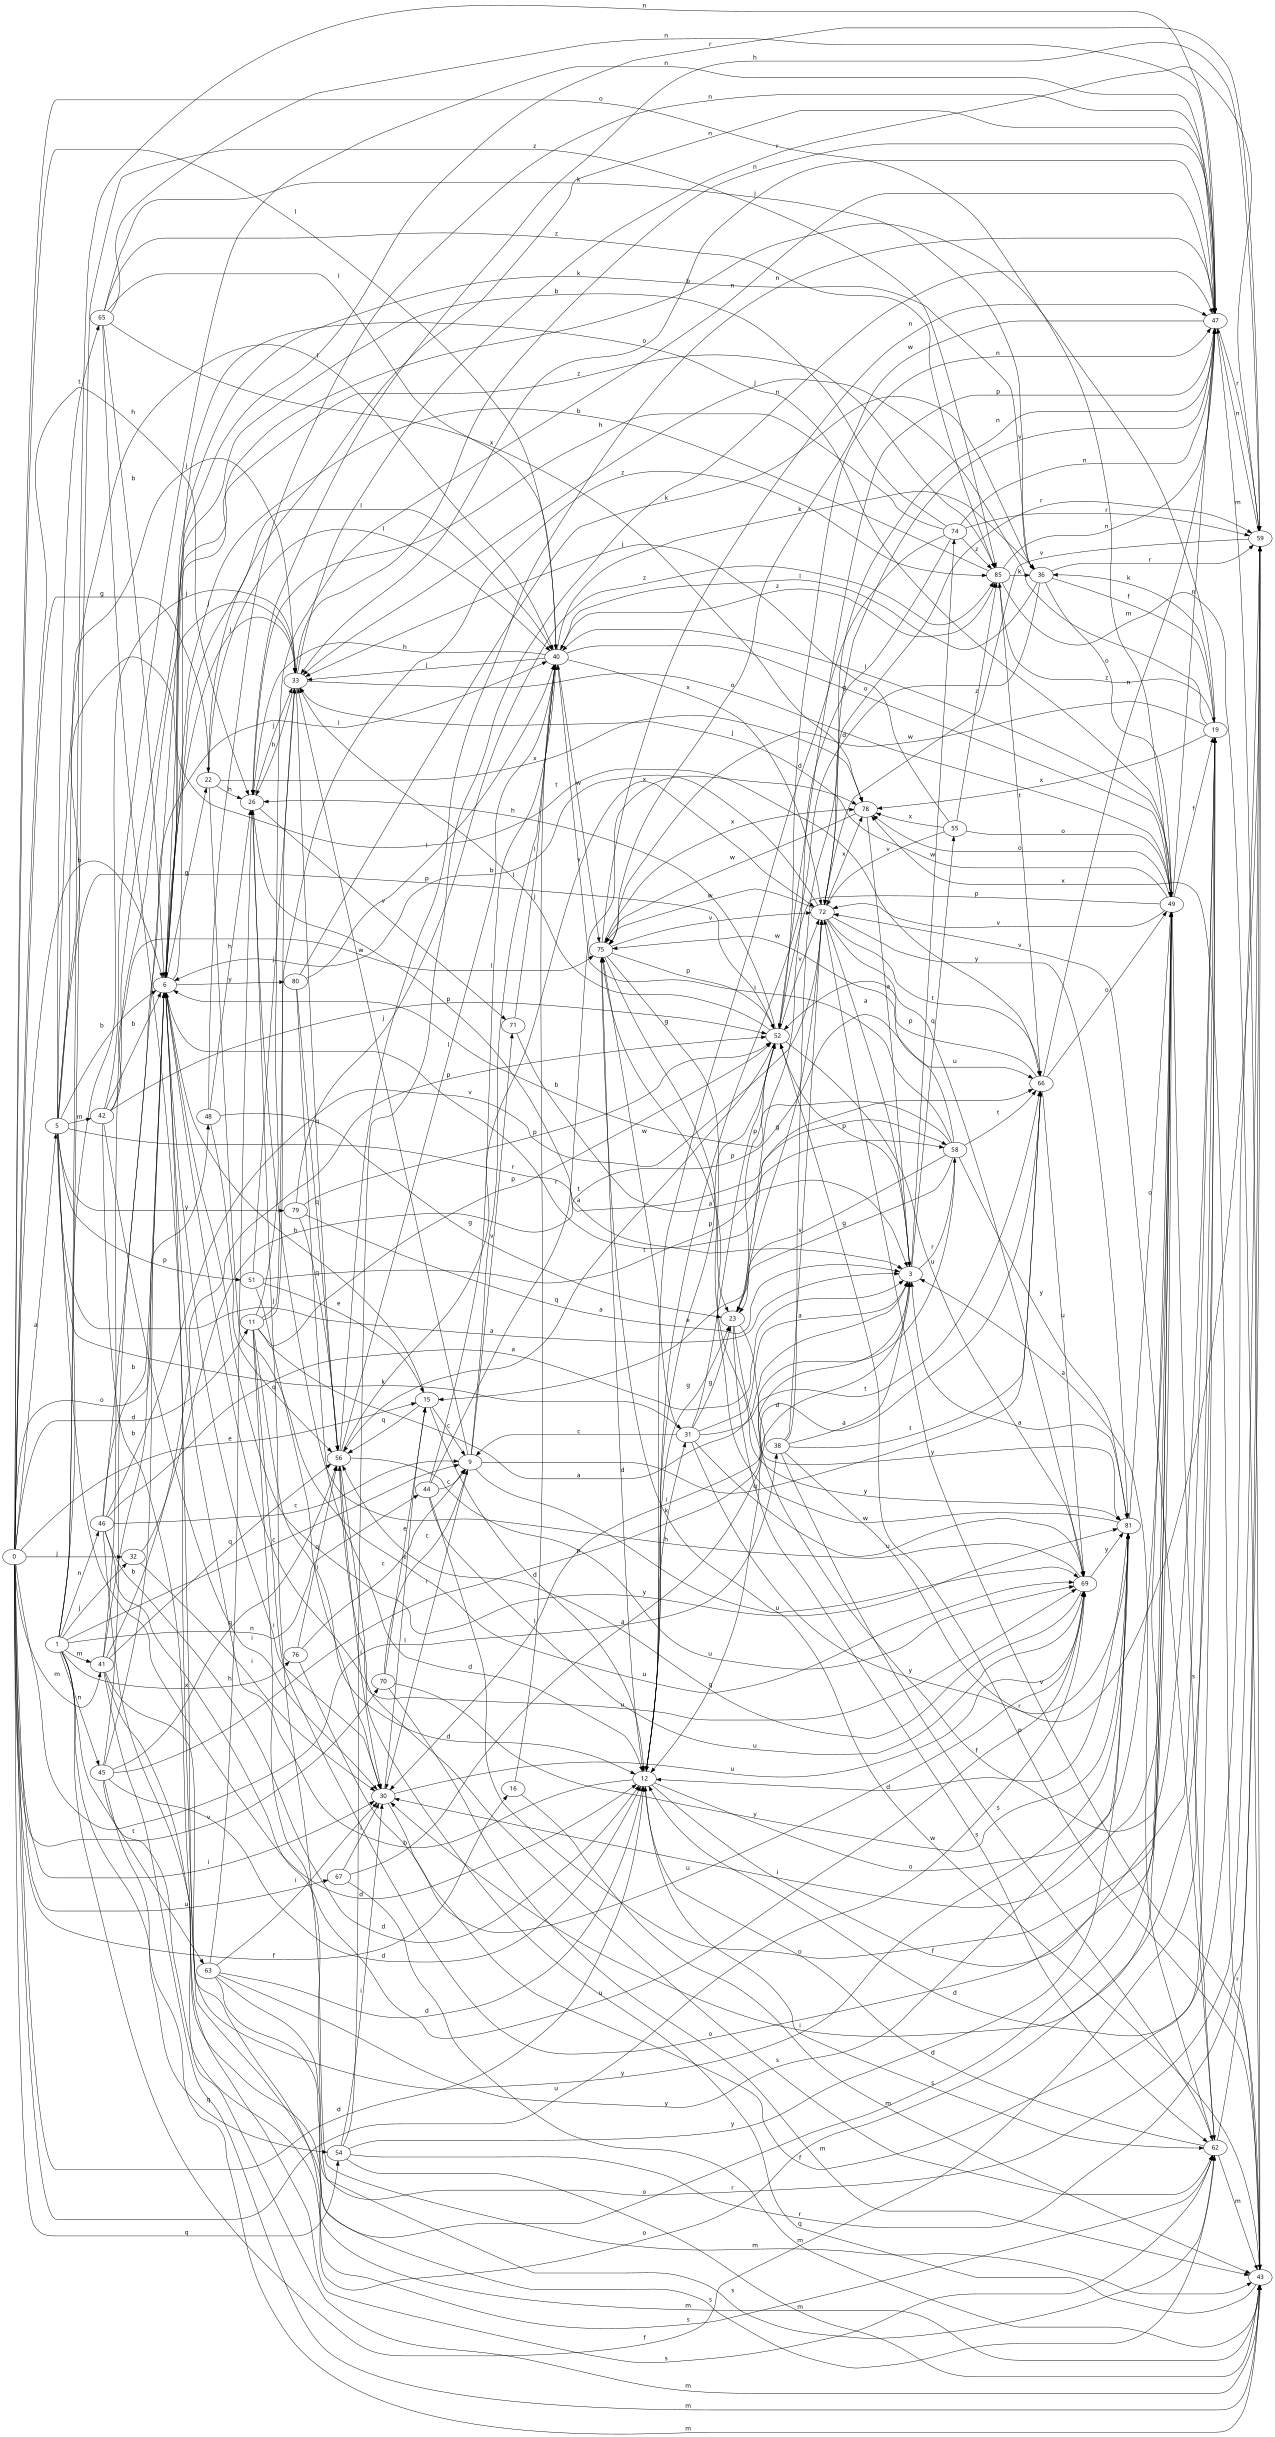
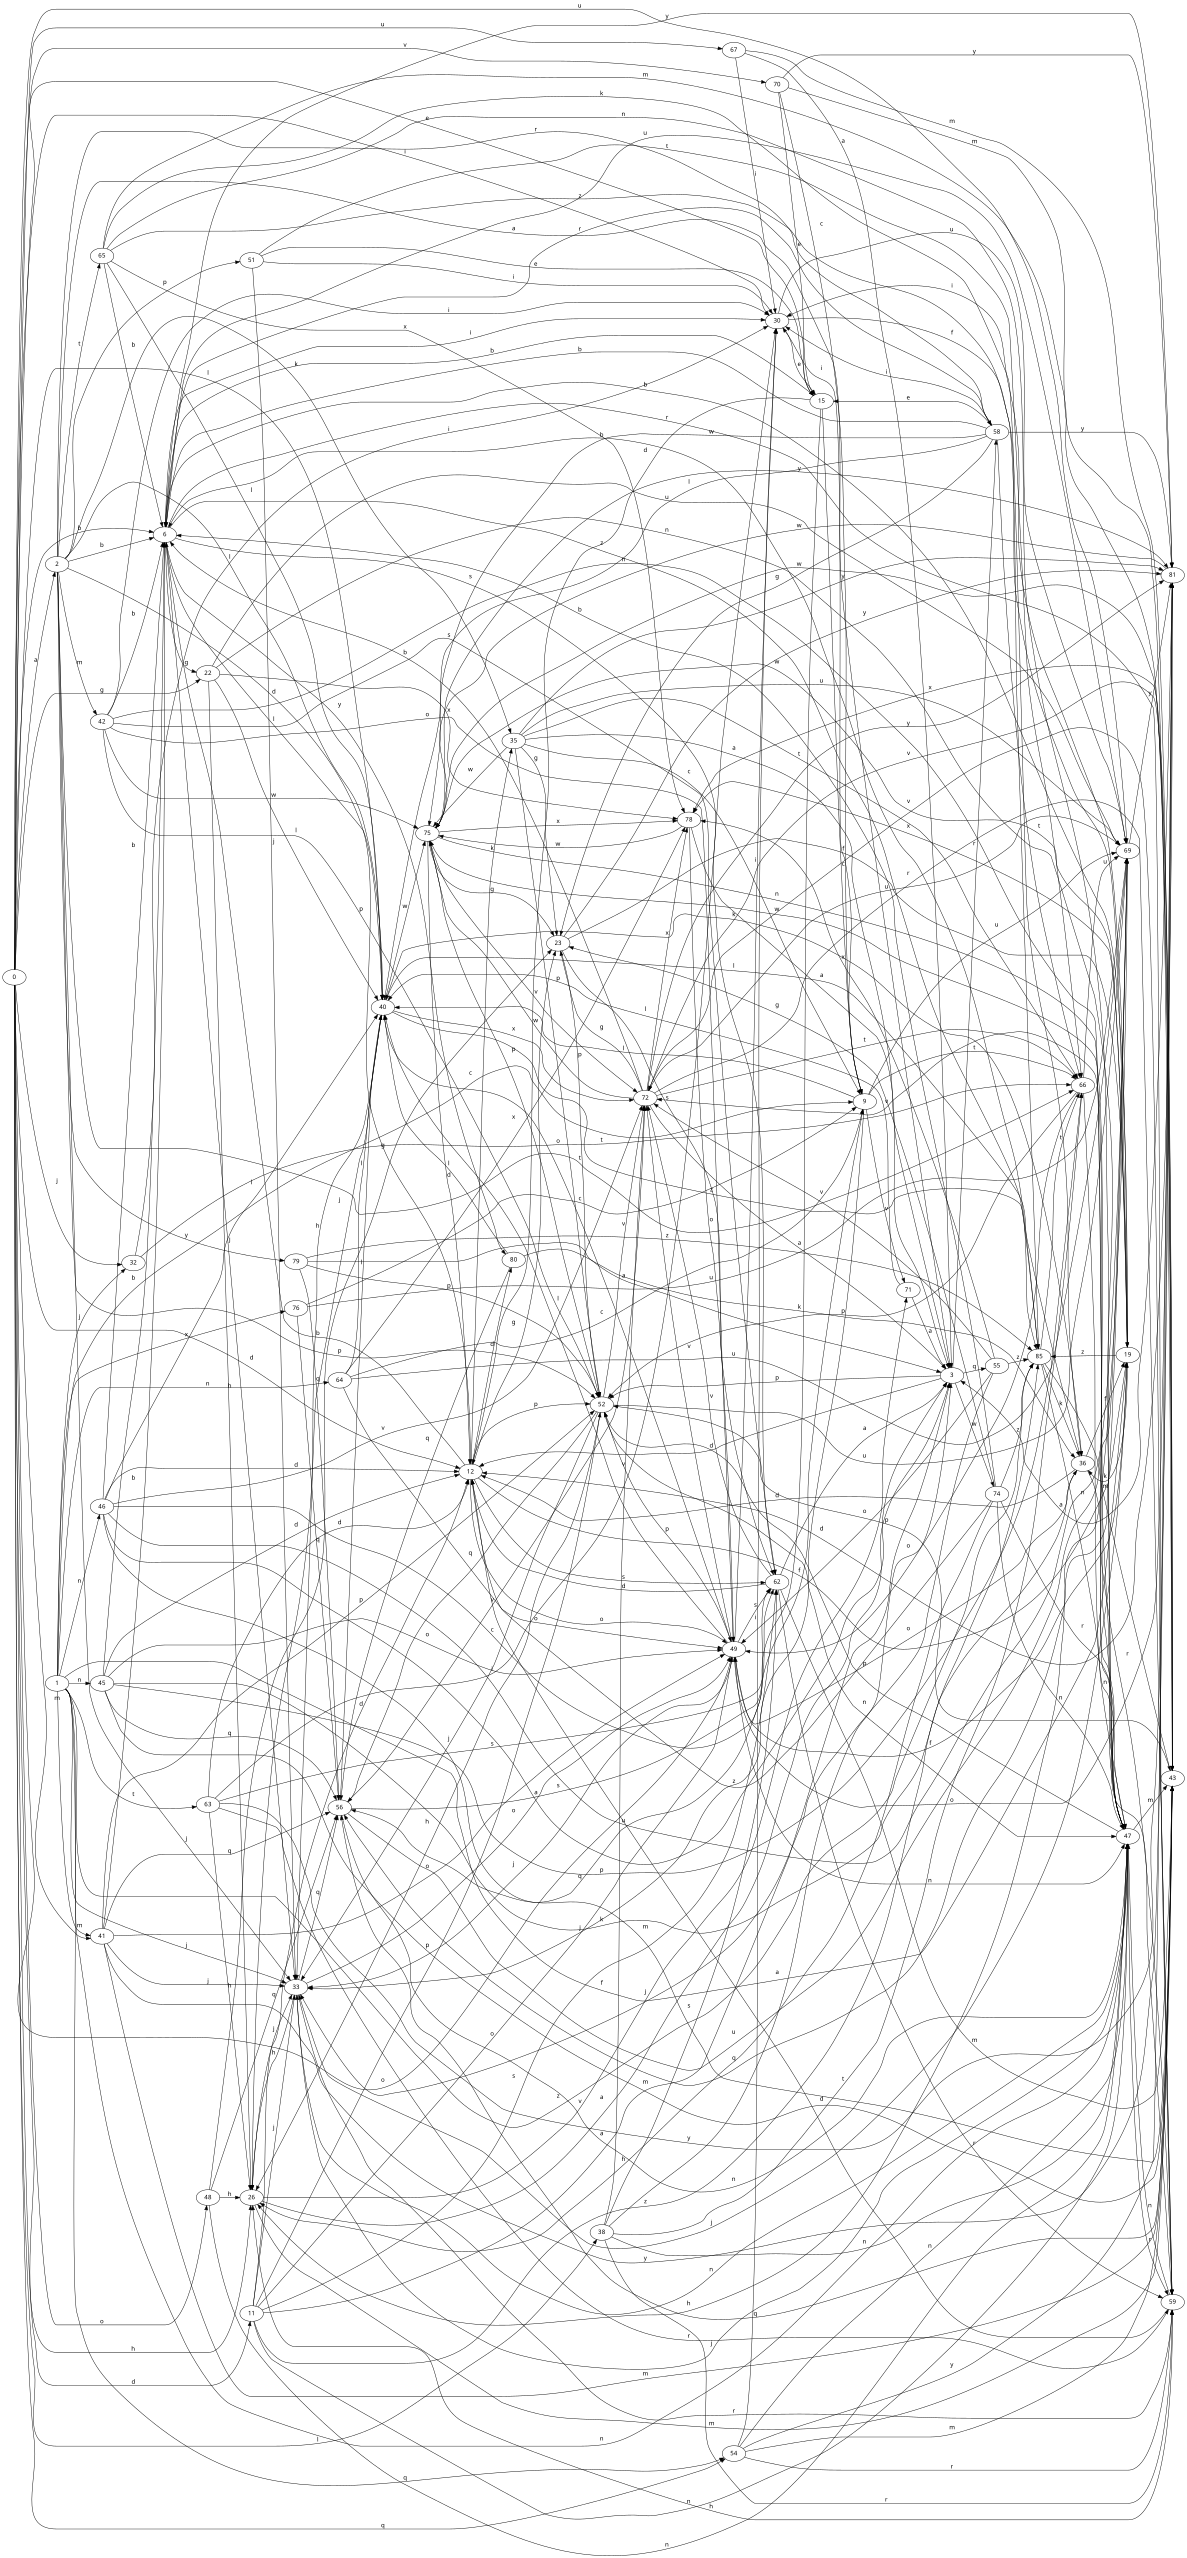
(800, 766) -> (734, 1781)
(1032, 851) -> (708, 1212)
(57, 1126) -> (57, 564)
(322, 1419) -> (489, 1373)
(688, 1435) -> (514, 741)
(755, 1486) -> (974, 1048)
(427, 1490) -> (340, 1380)
(362, 1682) -> none
(513, 1789) -> none
